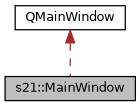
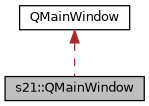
(70, 89) -> (75, 89)
